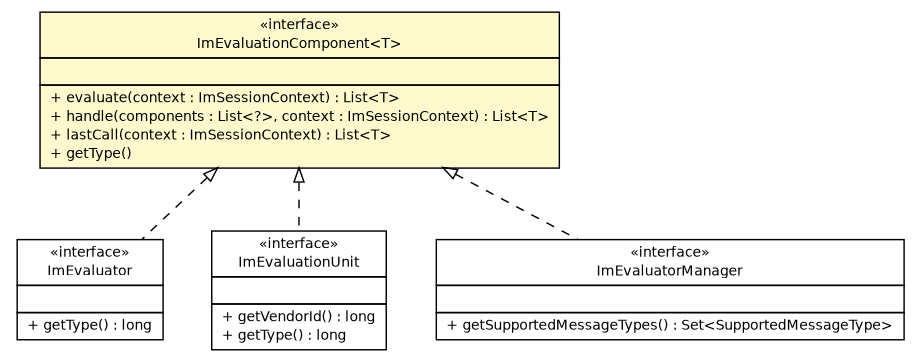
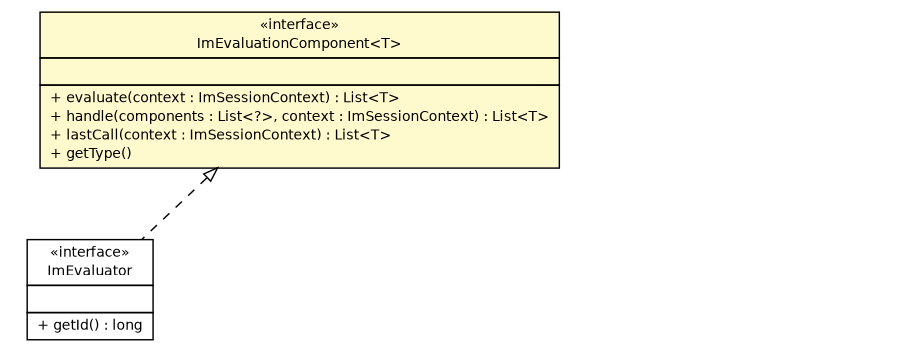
(299, 290) -> none
(670, 290) -> none
(90, 325) -> (90, 325)
